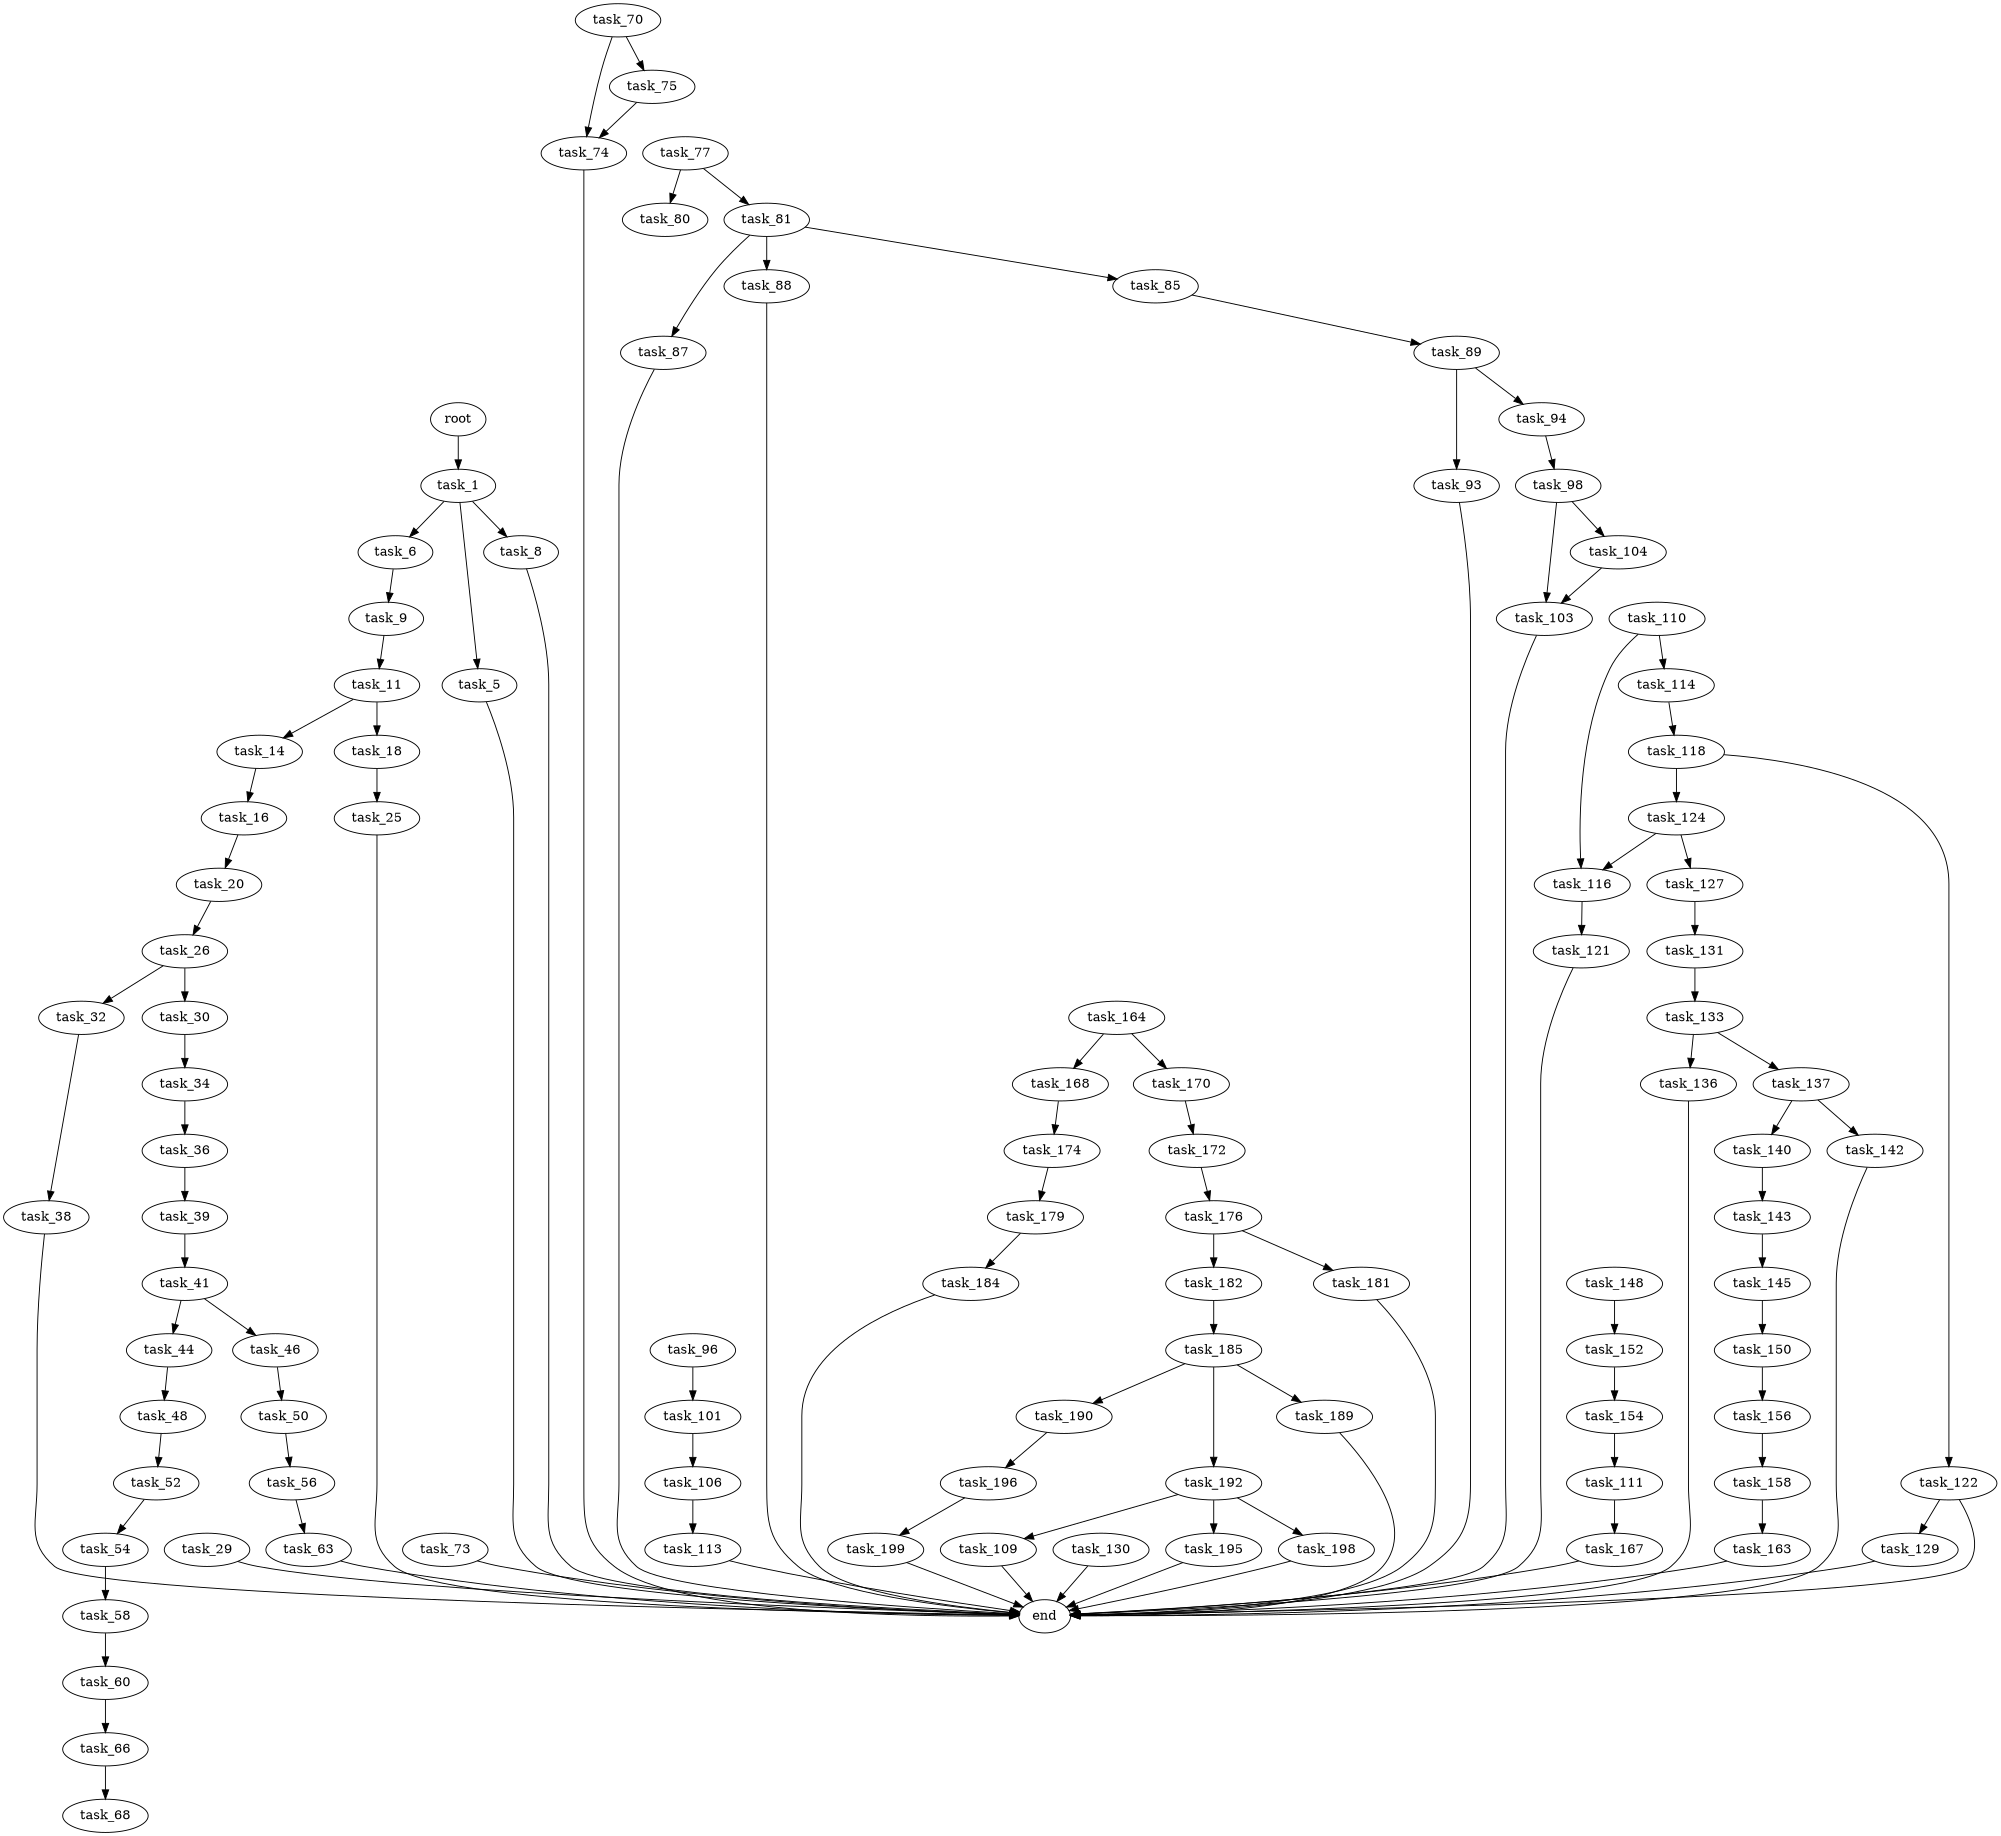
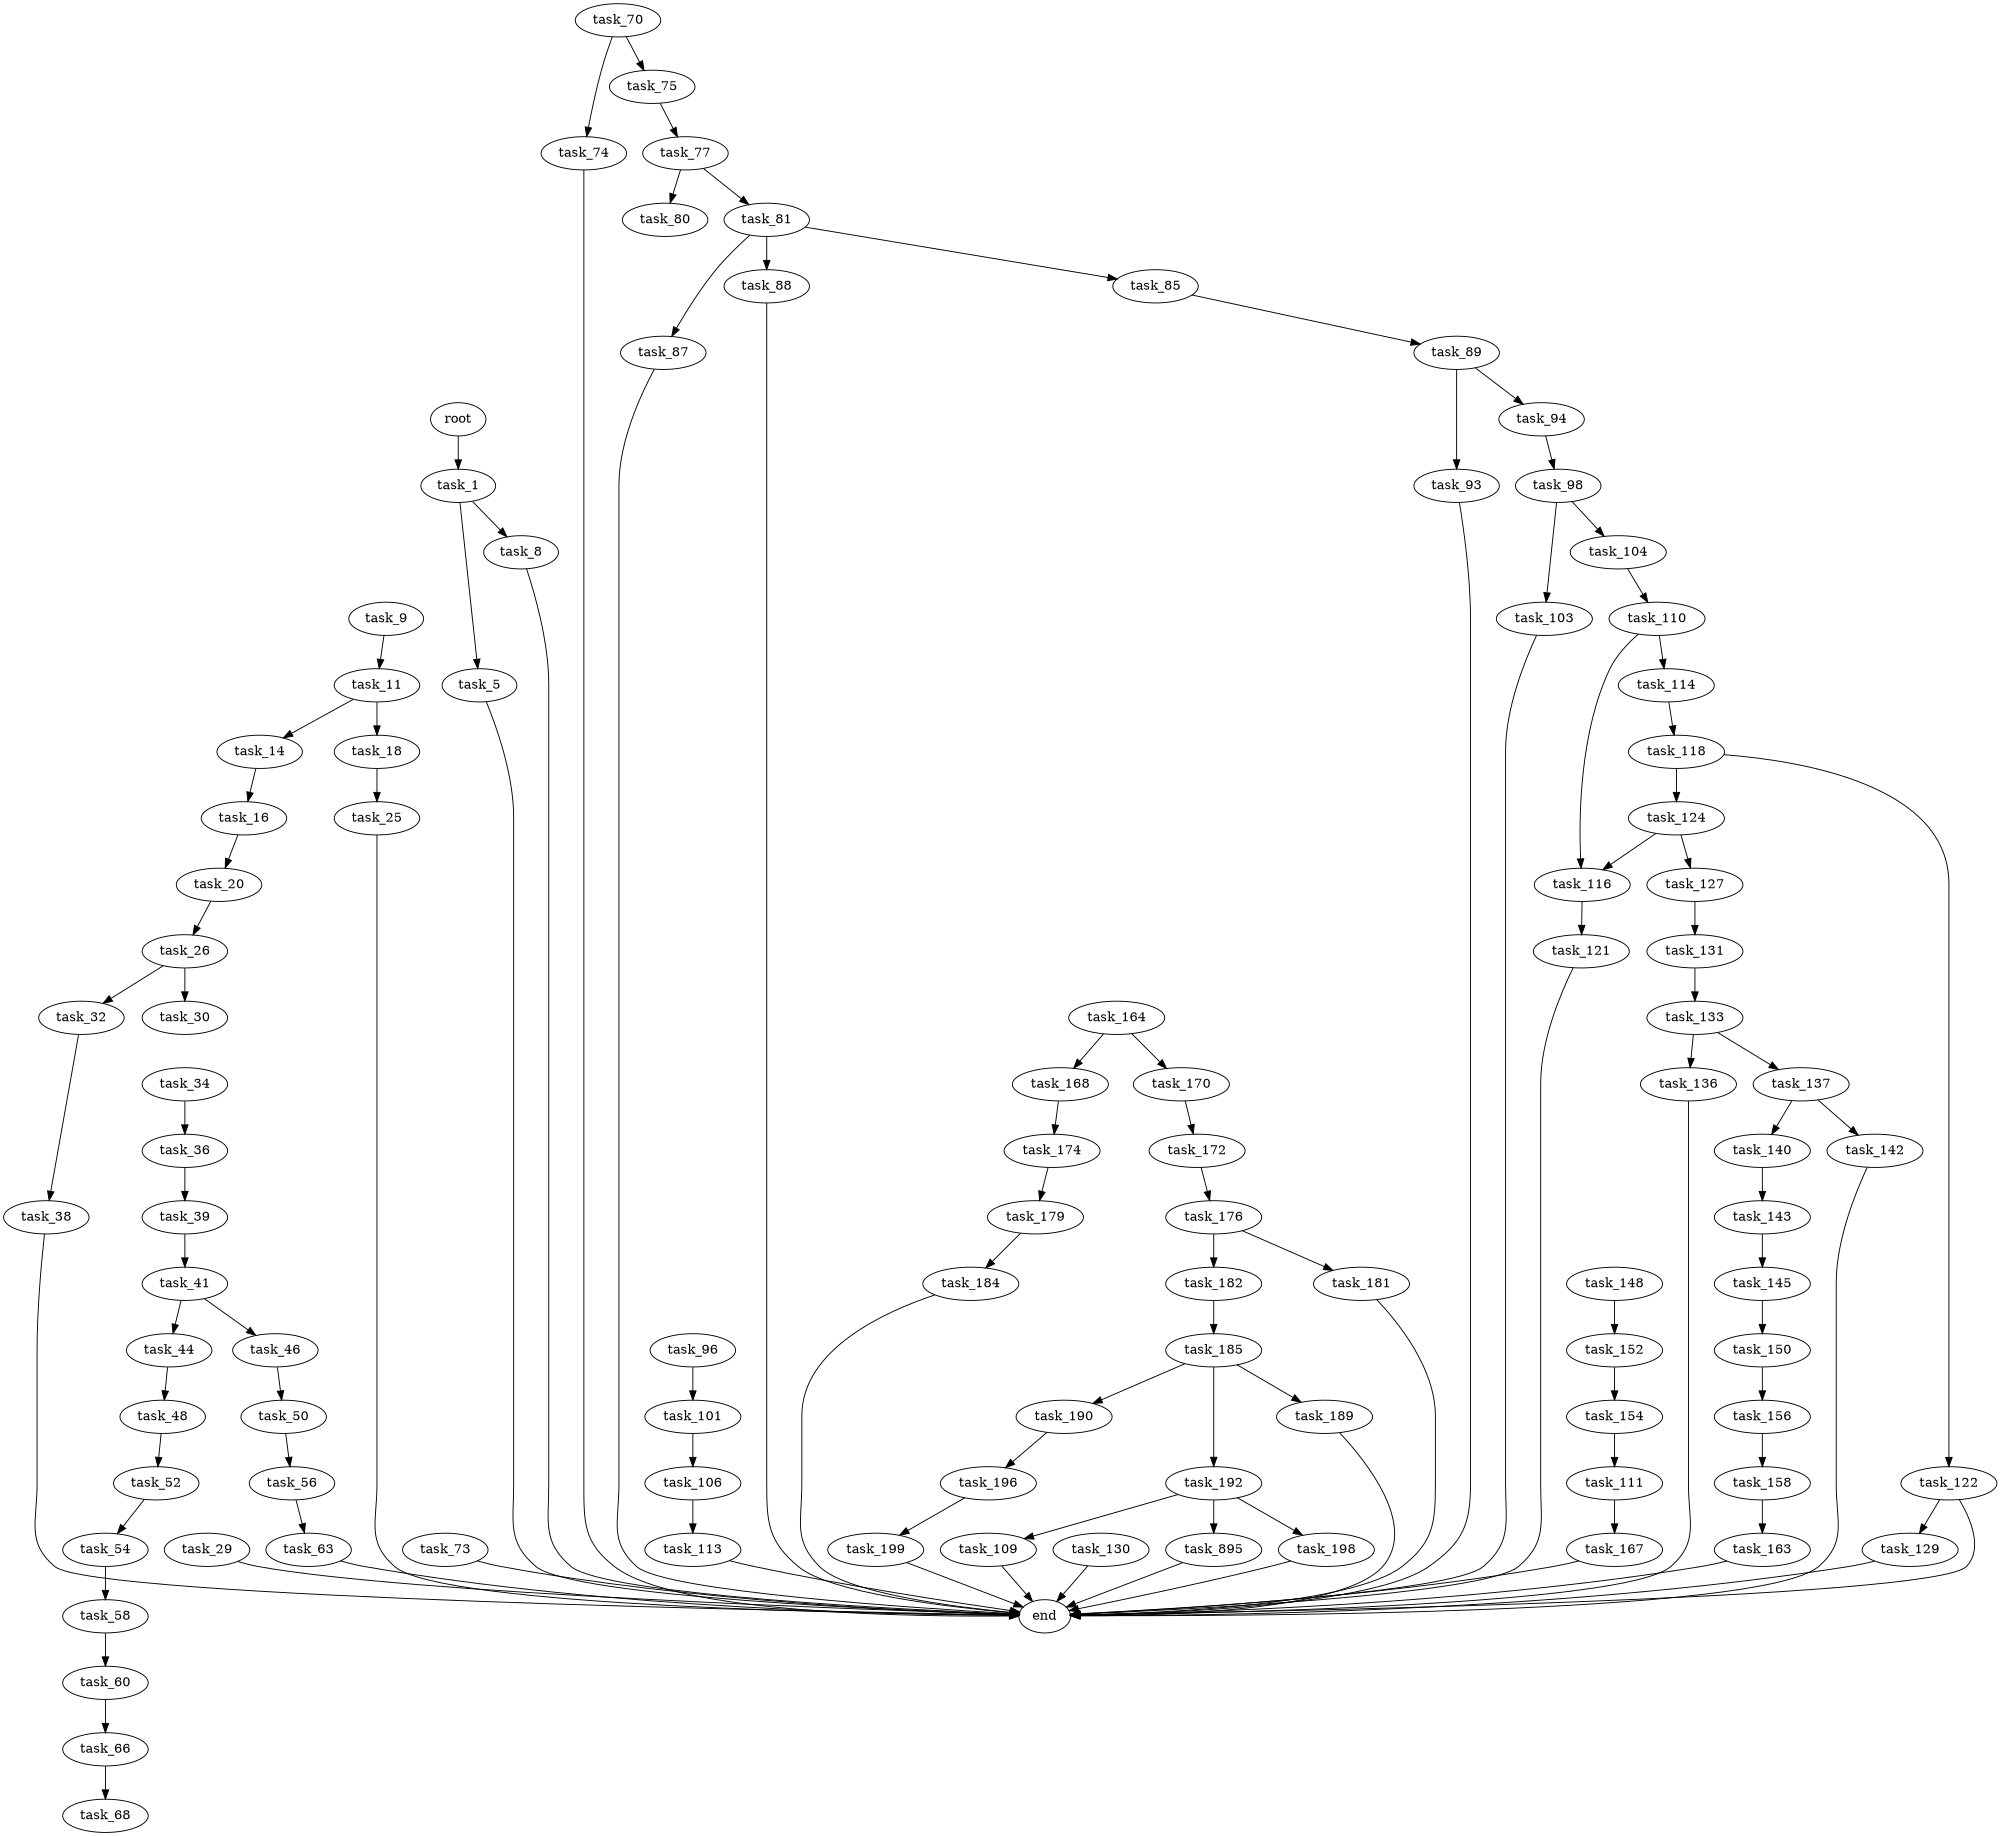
(621, 117) -> (667, 116)
(395, 552) -> none
(1585, 582) -> (1635, 582)
(185, 1047) -> none
(1214, 1550) -> (1214, 1550)
